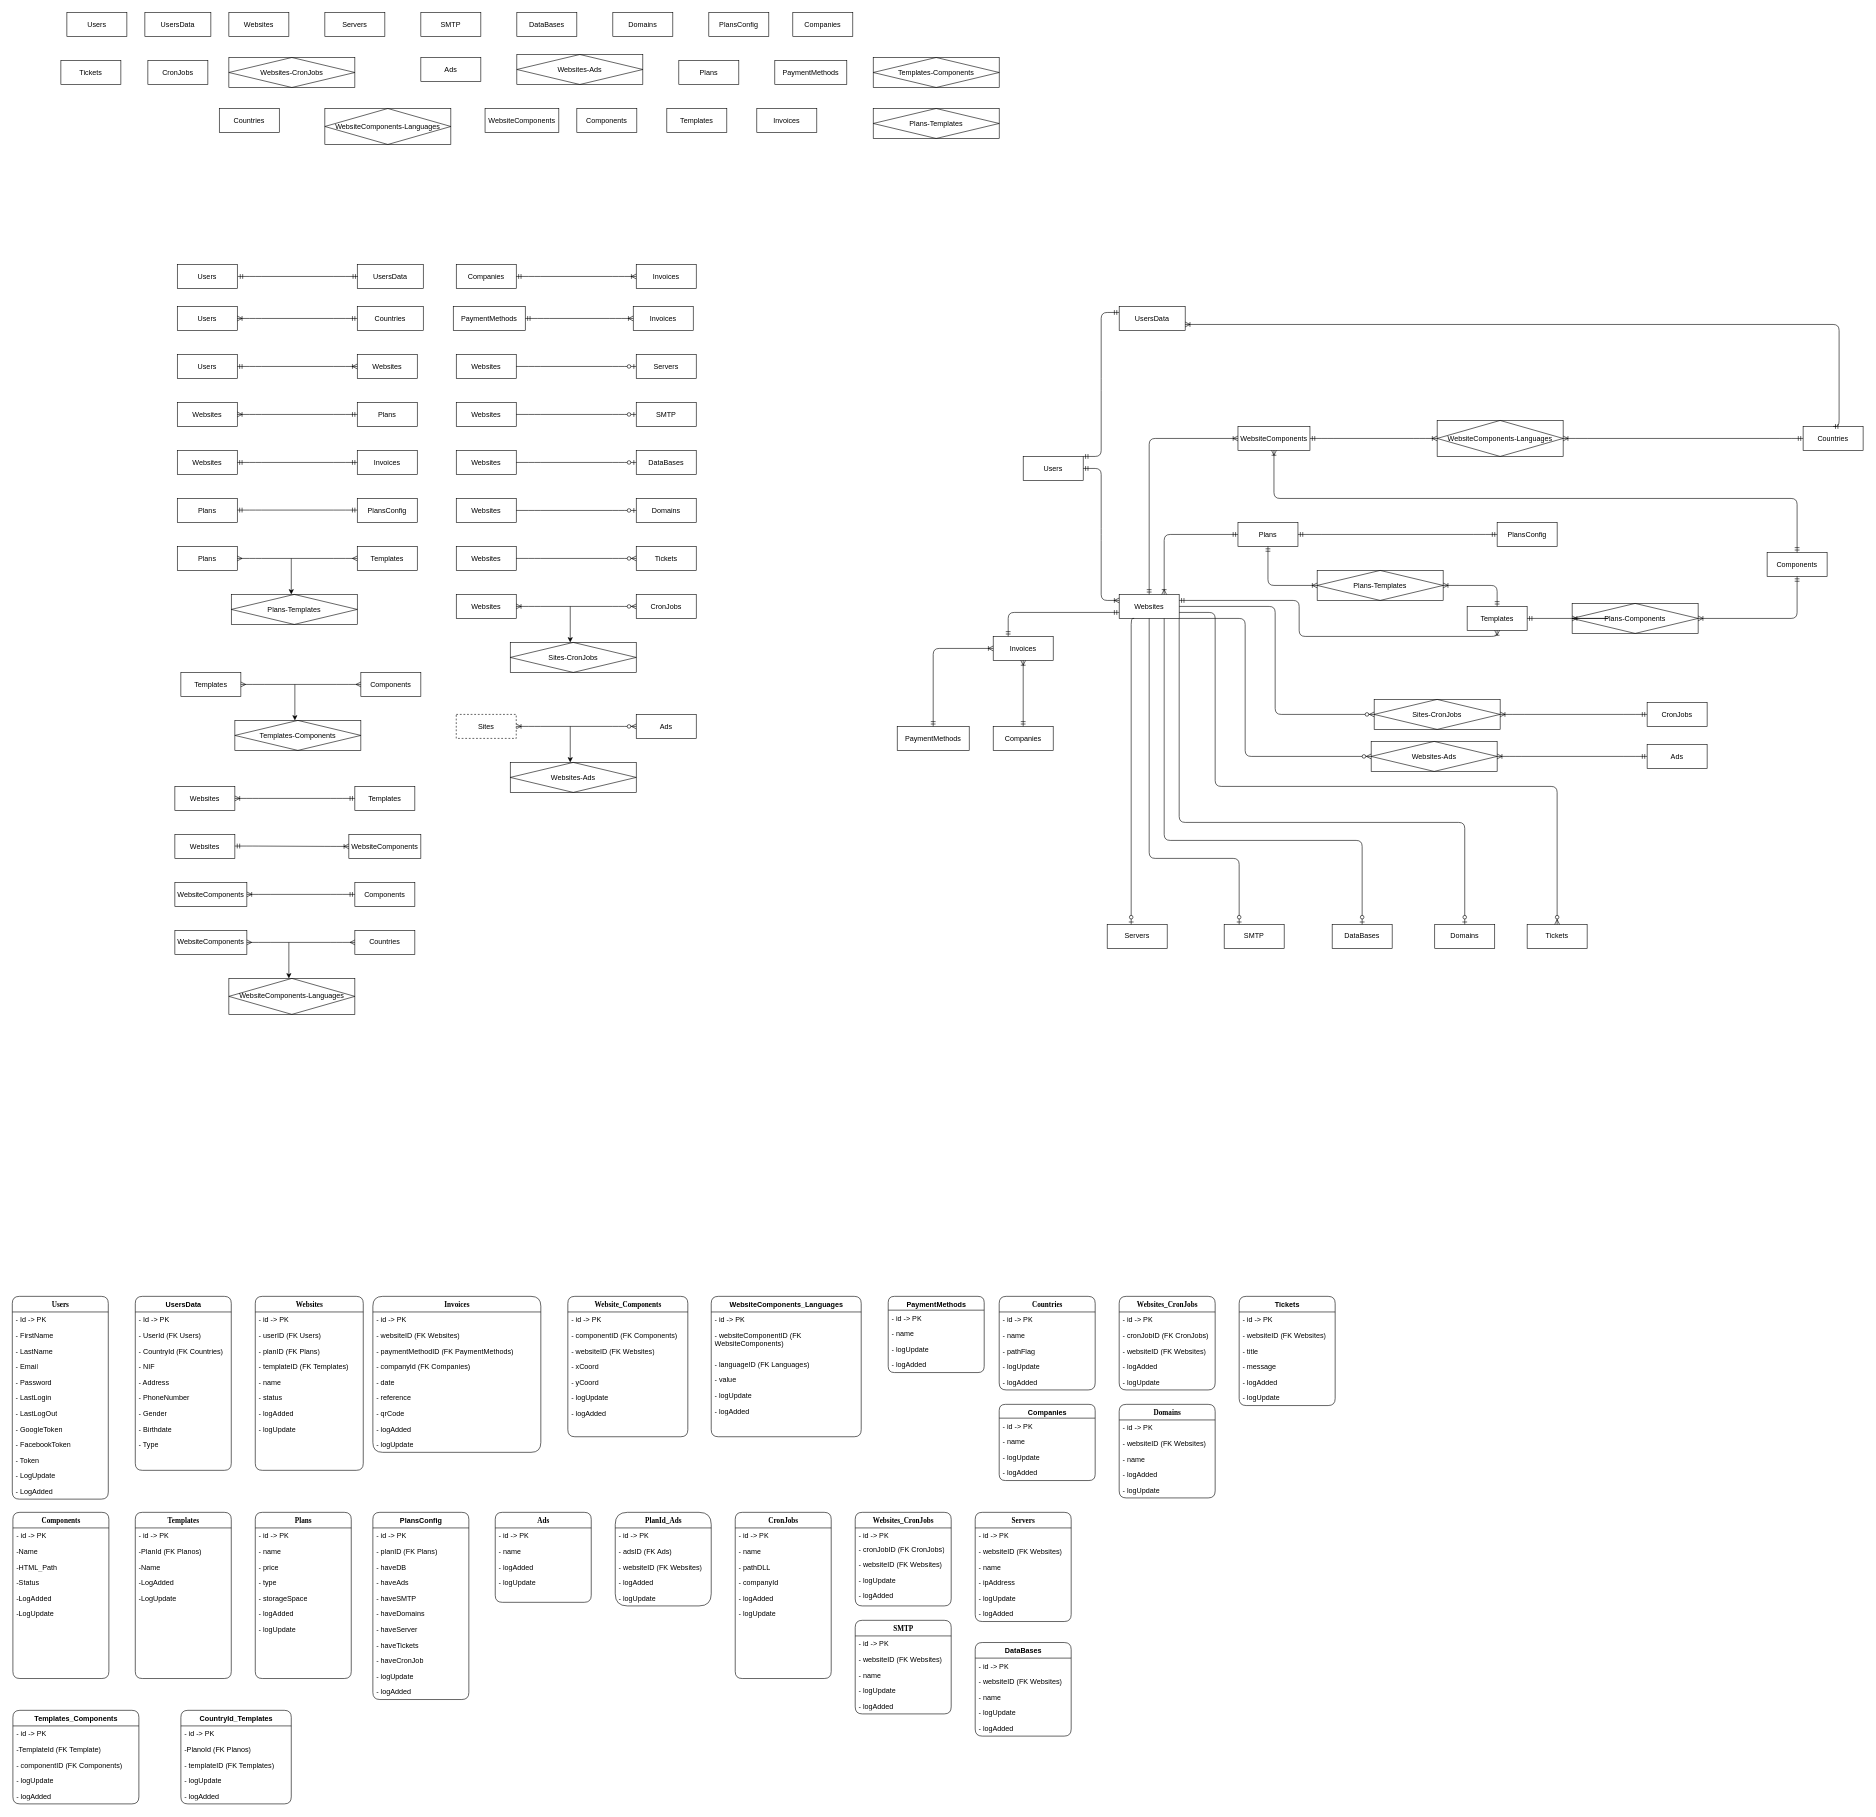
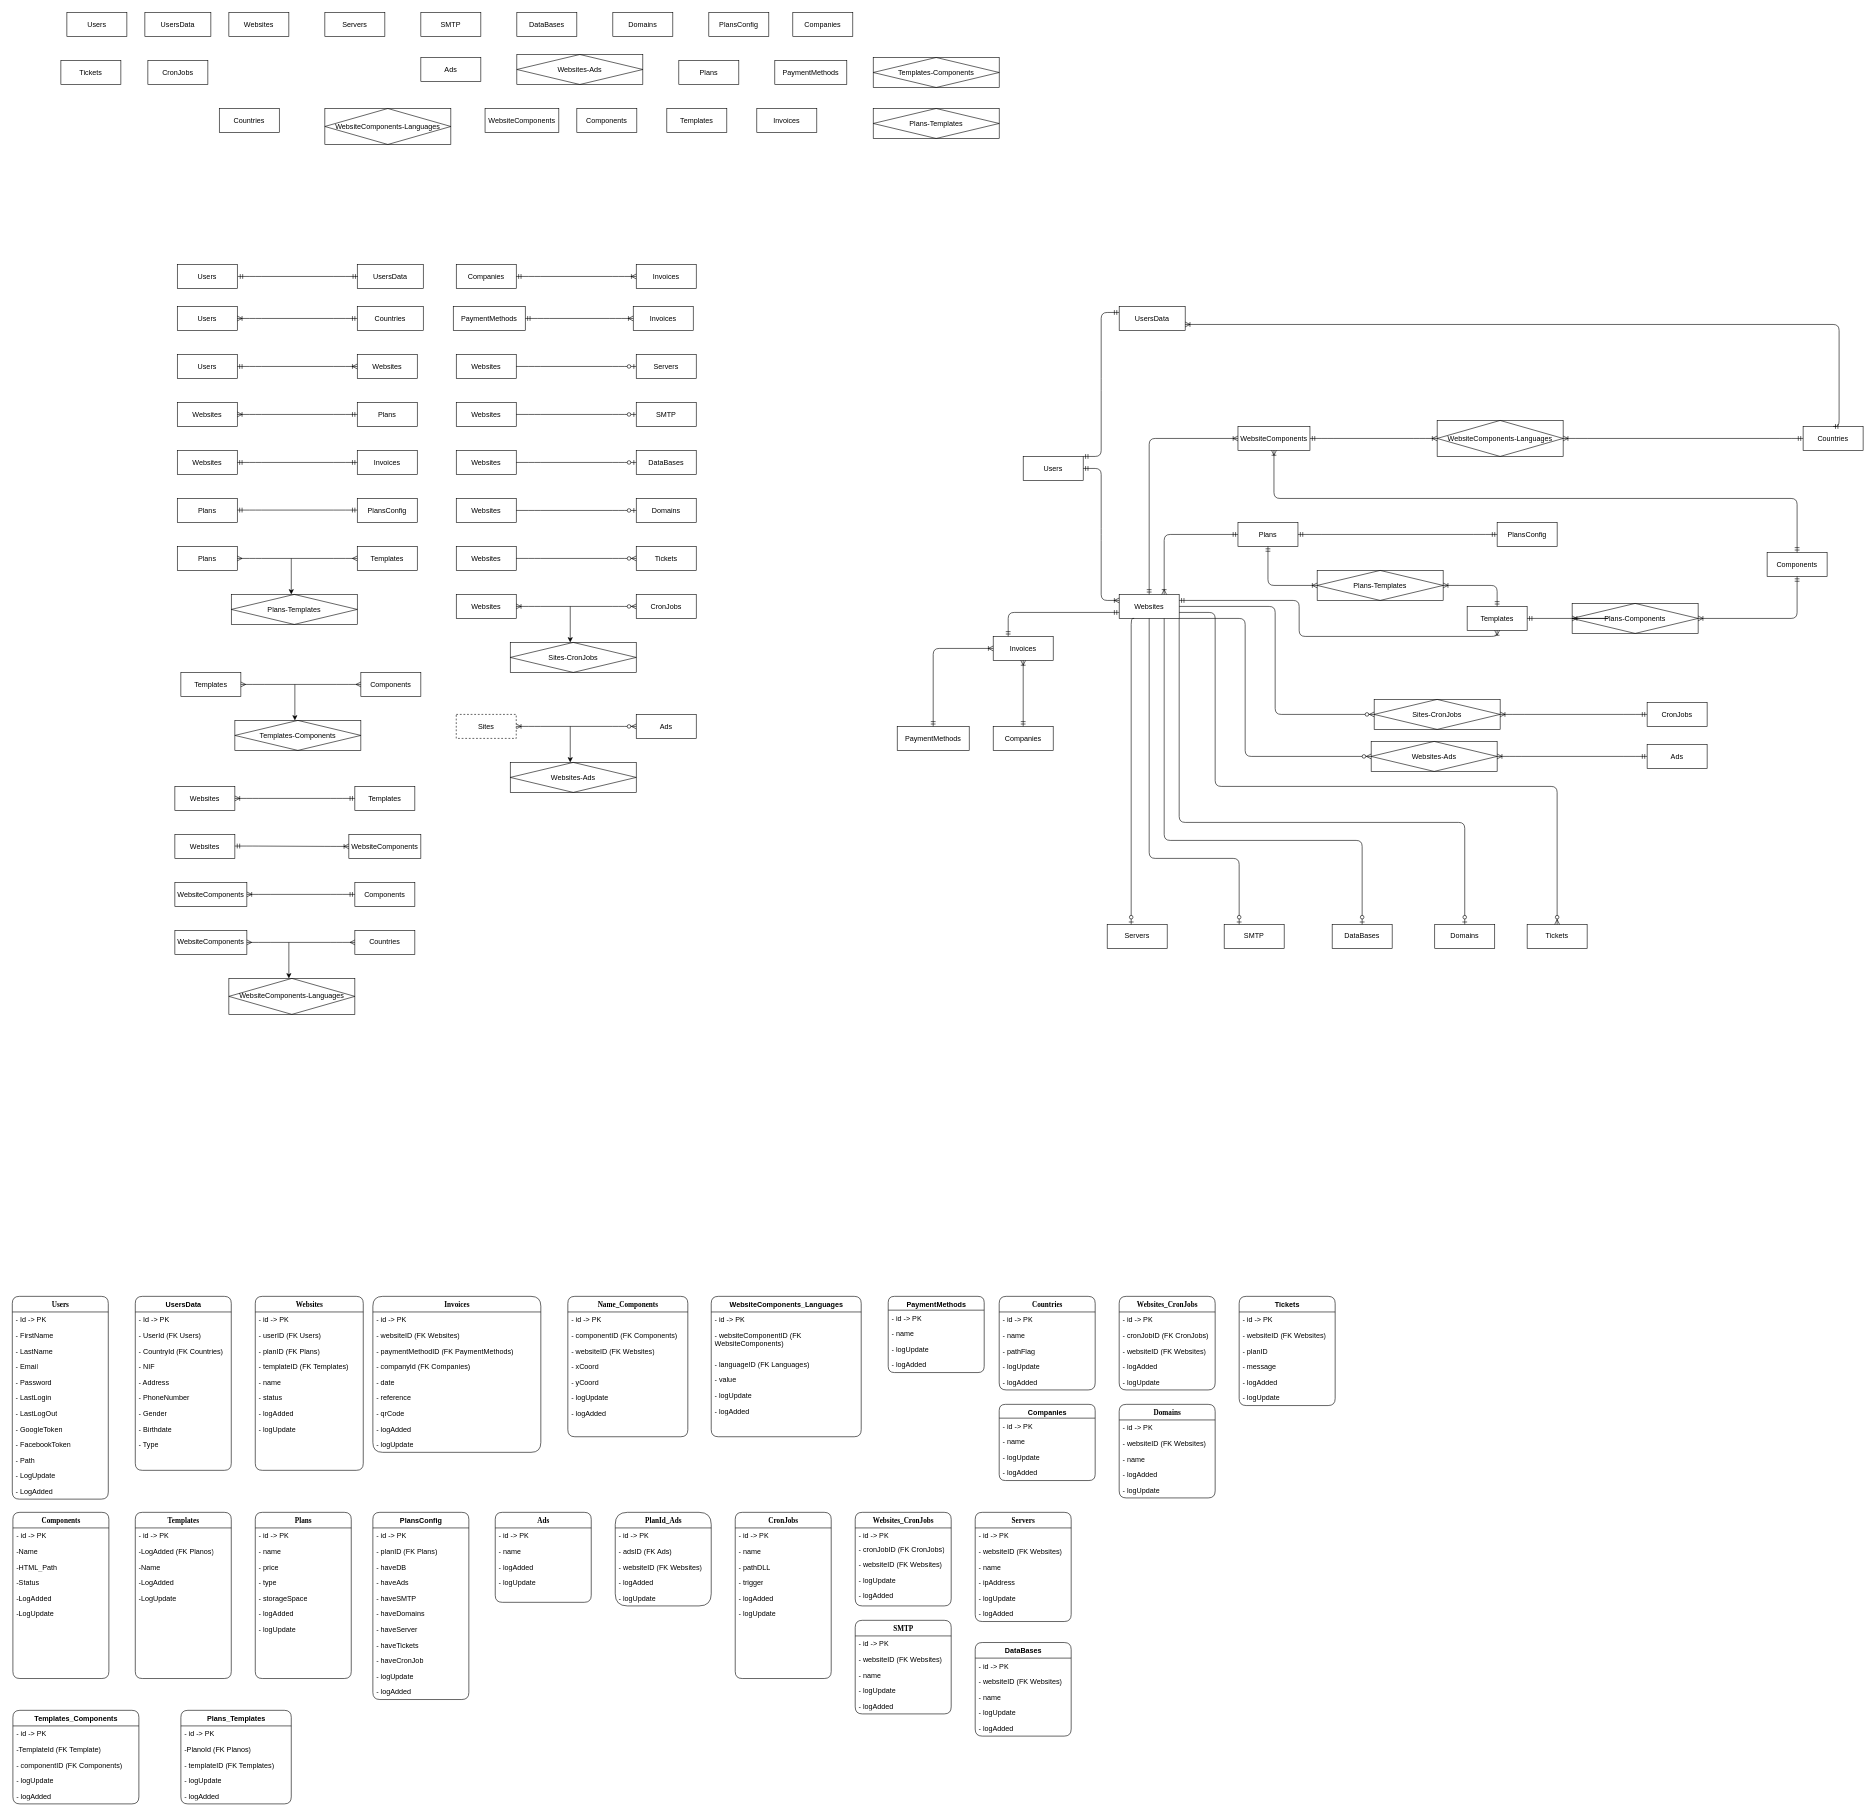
(292, 72) -> none
(628, 1305) -> (628, 1305)
(1254, 1352) -> (1257, 1352)
(29, 1461) -> (27, 1461)
(173, 1552) -> (178, 1552)
(760, 1583) -> (755, 1583)
(236, 1719) -> (236, 1719)
